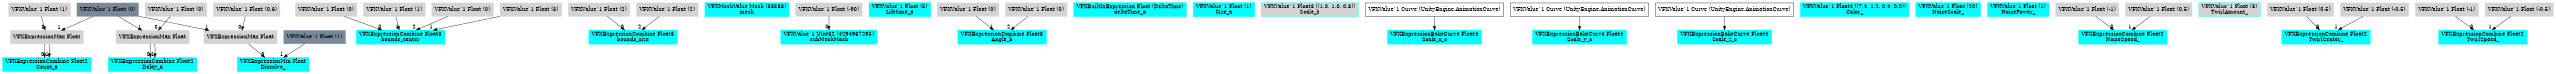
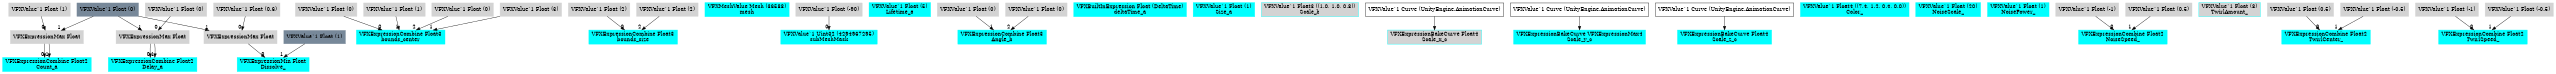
(1435, 37) -> (1435, 37)
(1580, 37) -> (1580, 37)
